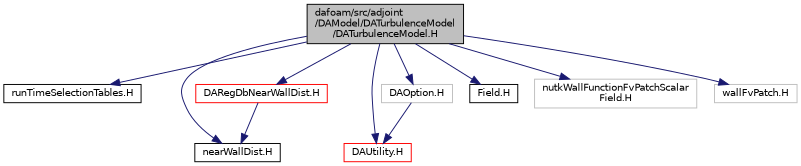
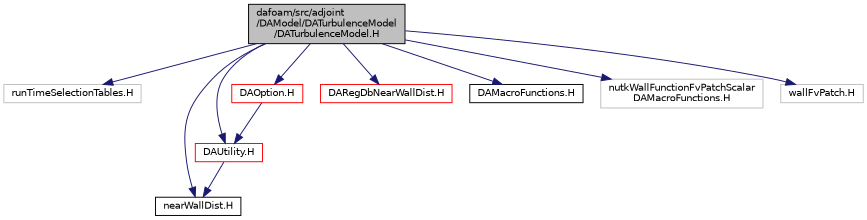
(72, 94) -> (72, 94)
(417, 94) -> (267, 94)
(494, 94) -> (526, 94)
(616, 94) -> (682, 94)
(251, 119) -> (216, 175)
